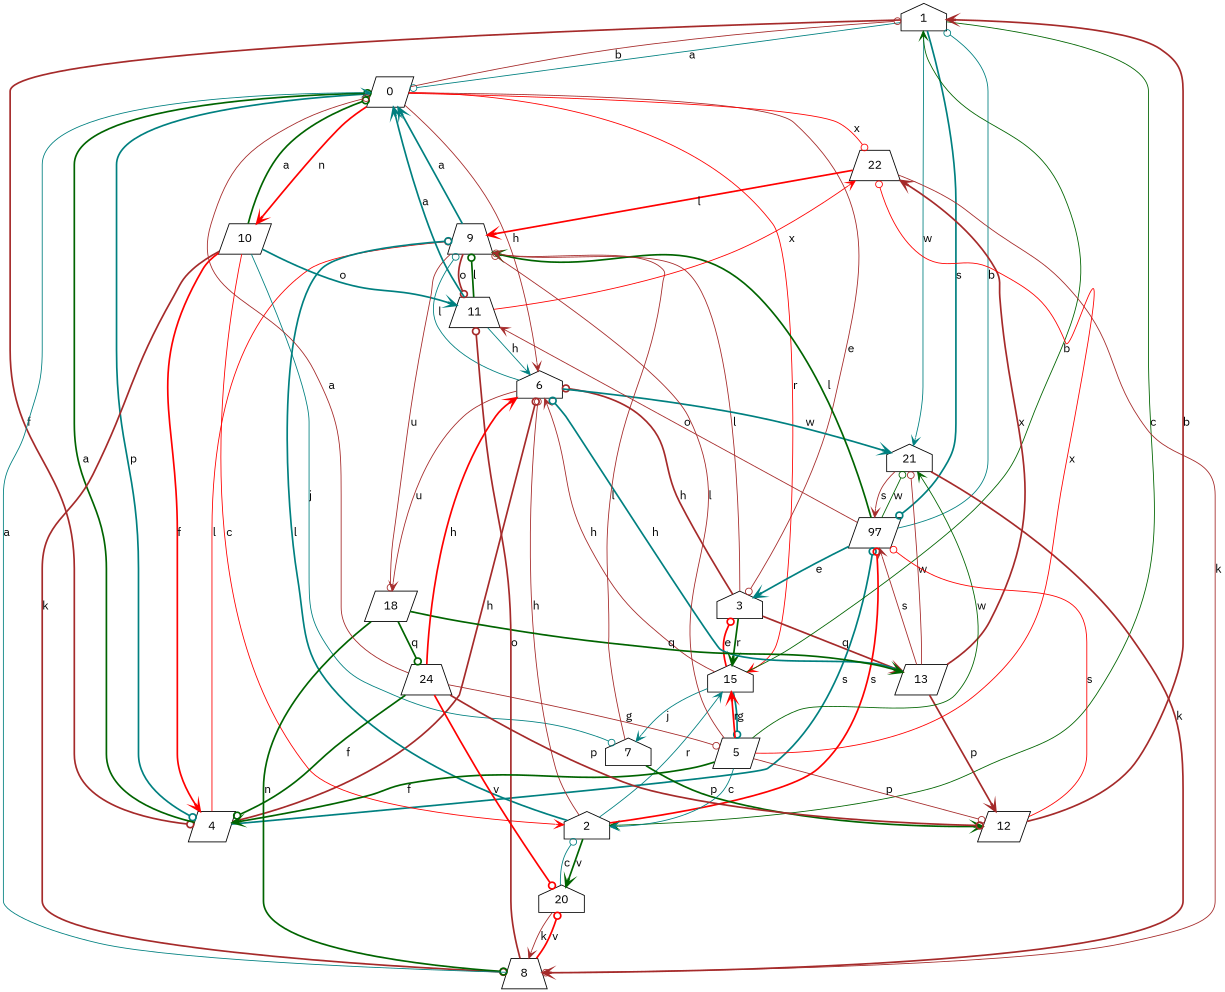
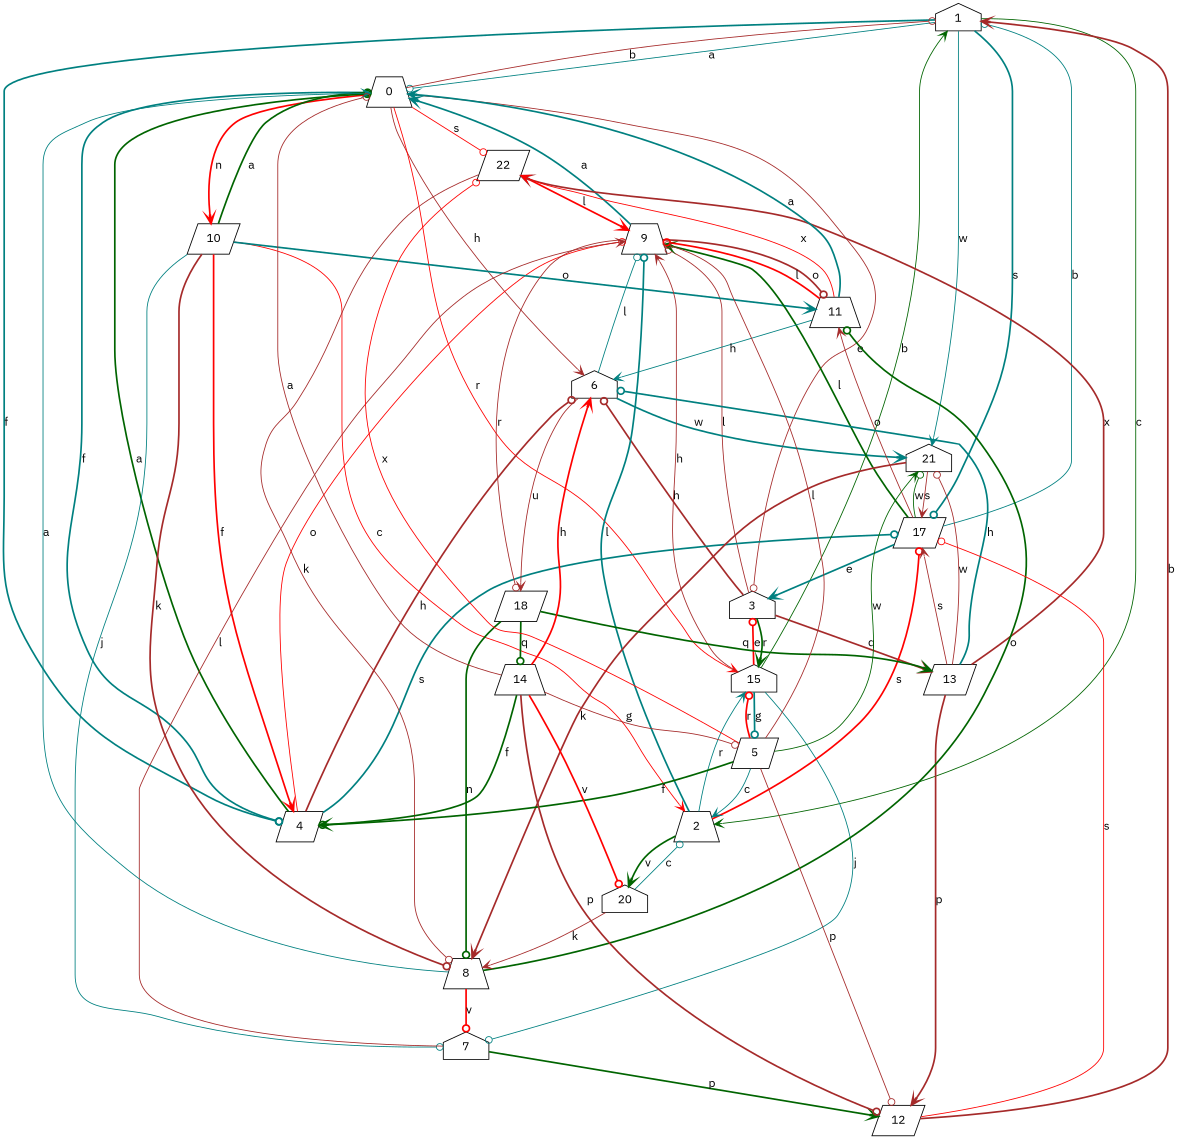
(45, 75) -> (34, 76)
(390, 92) -> (389, 92)
(857, 129) -> (456, 129)
(875, 166) -> (503, 166)
(473, 279) -> (749, 260)
(414, 423) -> (500, 423)
(134, 459) -> (84, 459)
(214, 533) -> (313, 533)
(875, 533) -> (920, 533)
(598, 561) -> (675, 476)
(532, 614) -> none
(511, 646) -> (942, 755)
(426, 680) -> (520, 680)
(671, 707) -> (787, 944)
(734, 719) -> (746, 719)
(587, 827) -> (697, 827)
(548, 940) -> (466, 1007)
